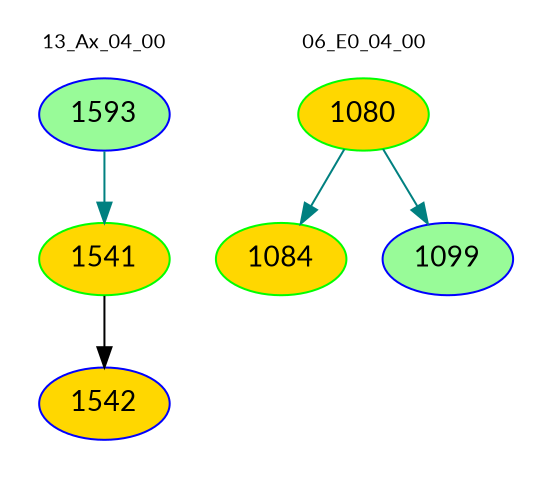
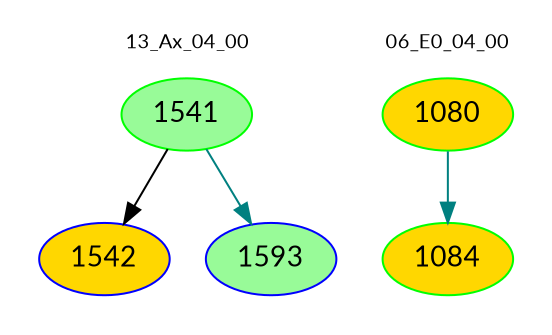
(104, 177) -> (223, 178)
(104, 259) -> (187, 114)
(448, 259) -> none
